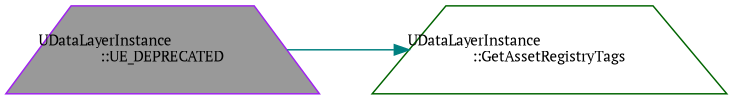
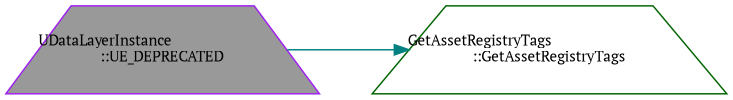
(549, 50) -> (549, 50)
